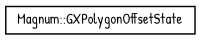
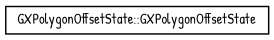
(100, 20) -> (137, 20)
